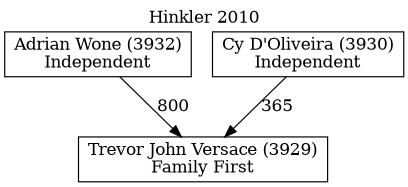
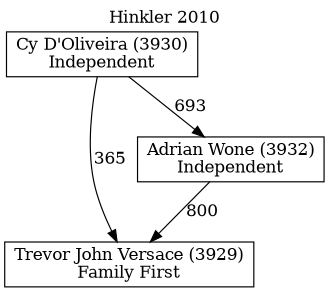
none -> (162, 103)
